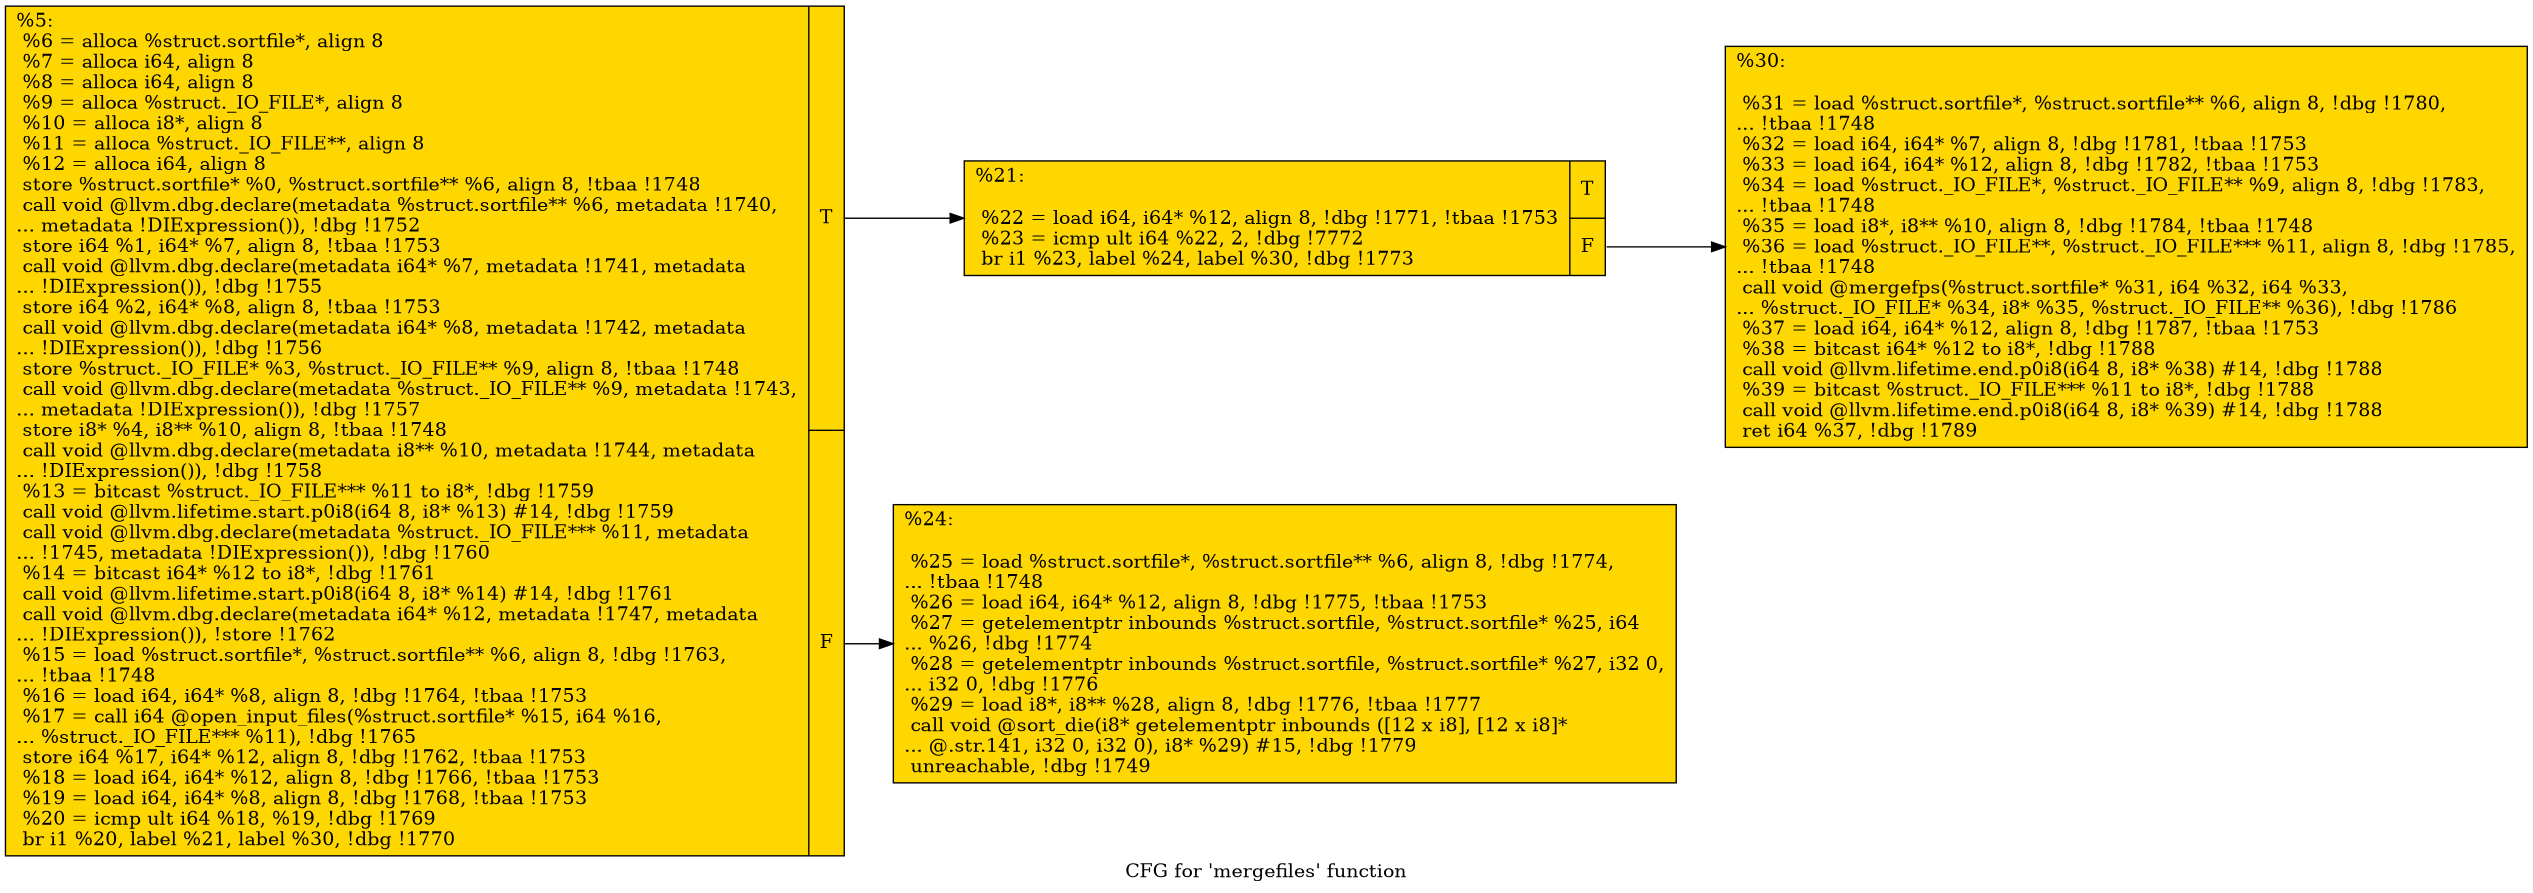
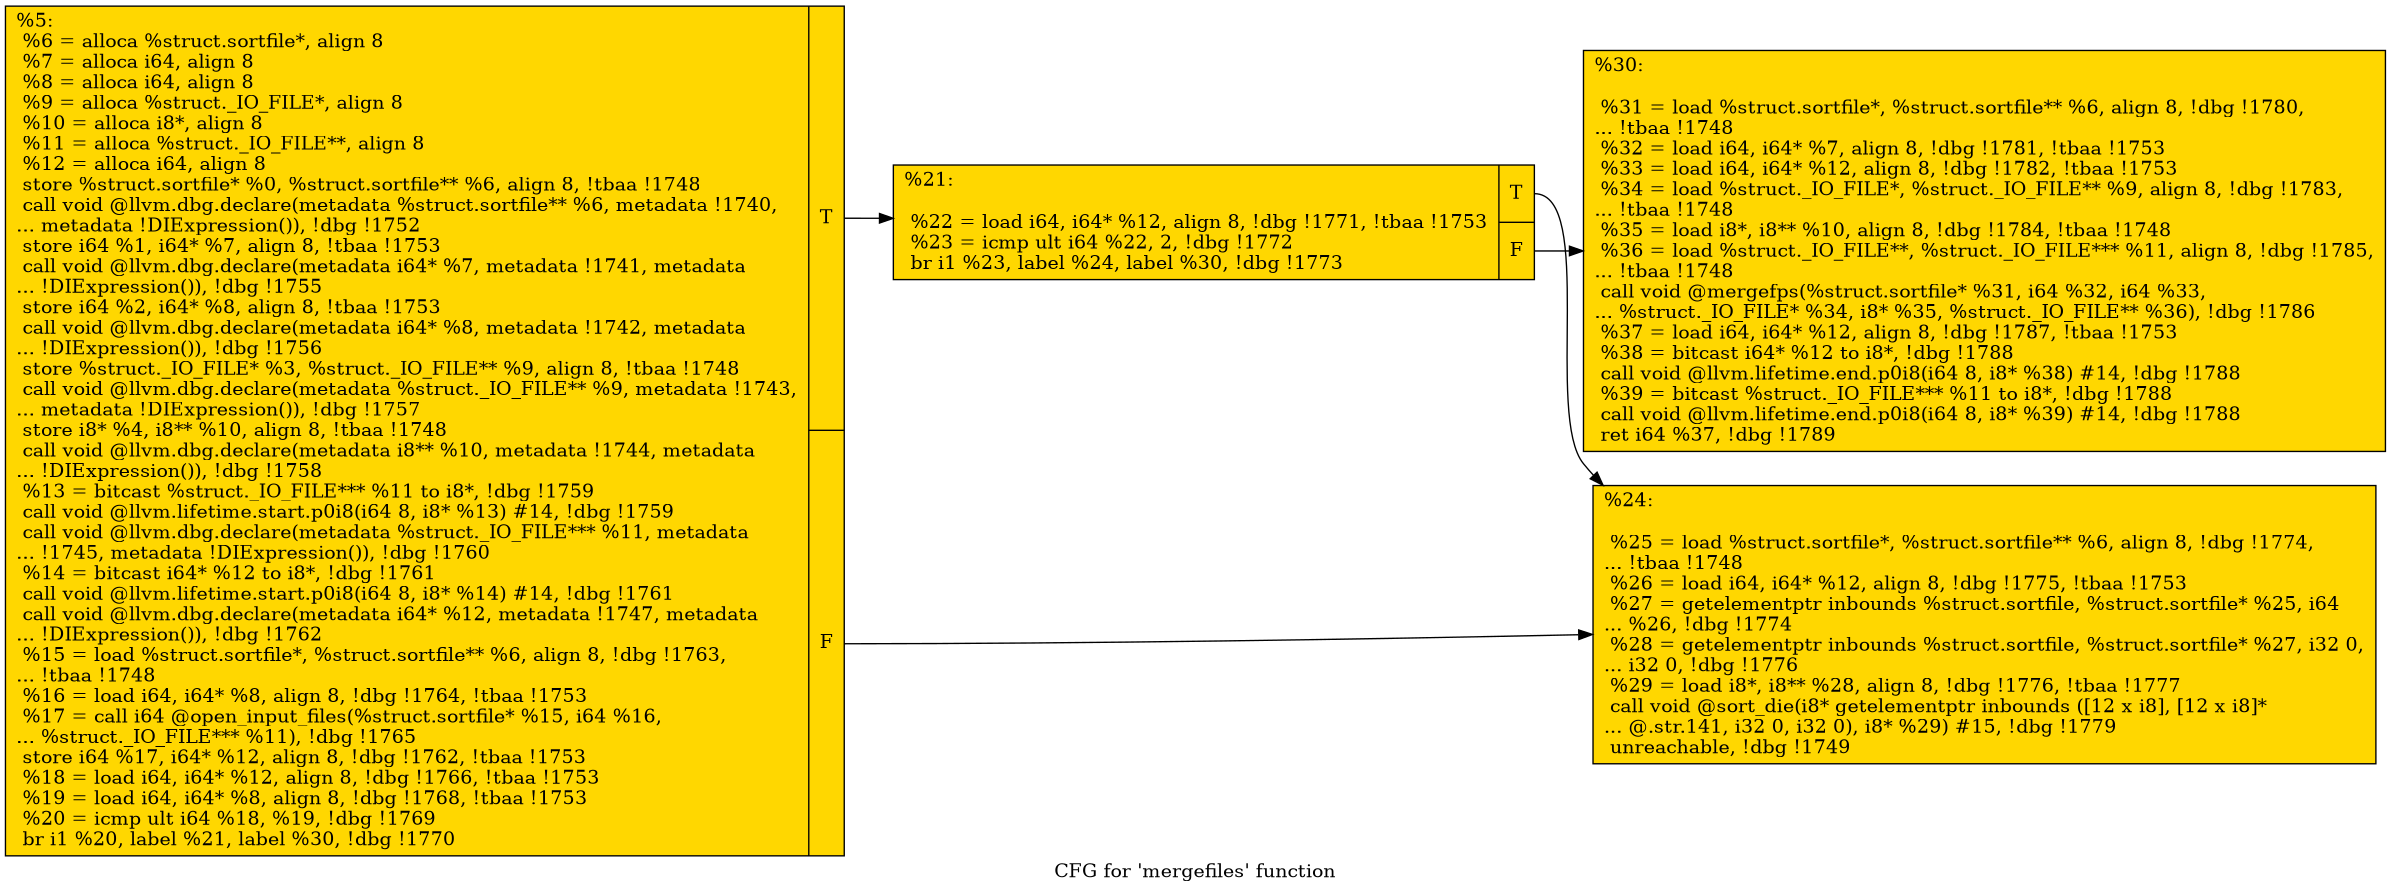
(1170, 239) -> (1099, 243)
none -> (1567, 331)
(177, 635) -> (170, 635)
